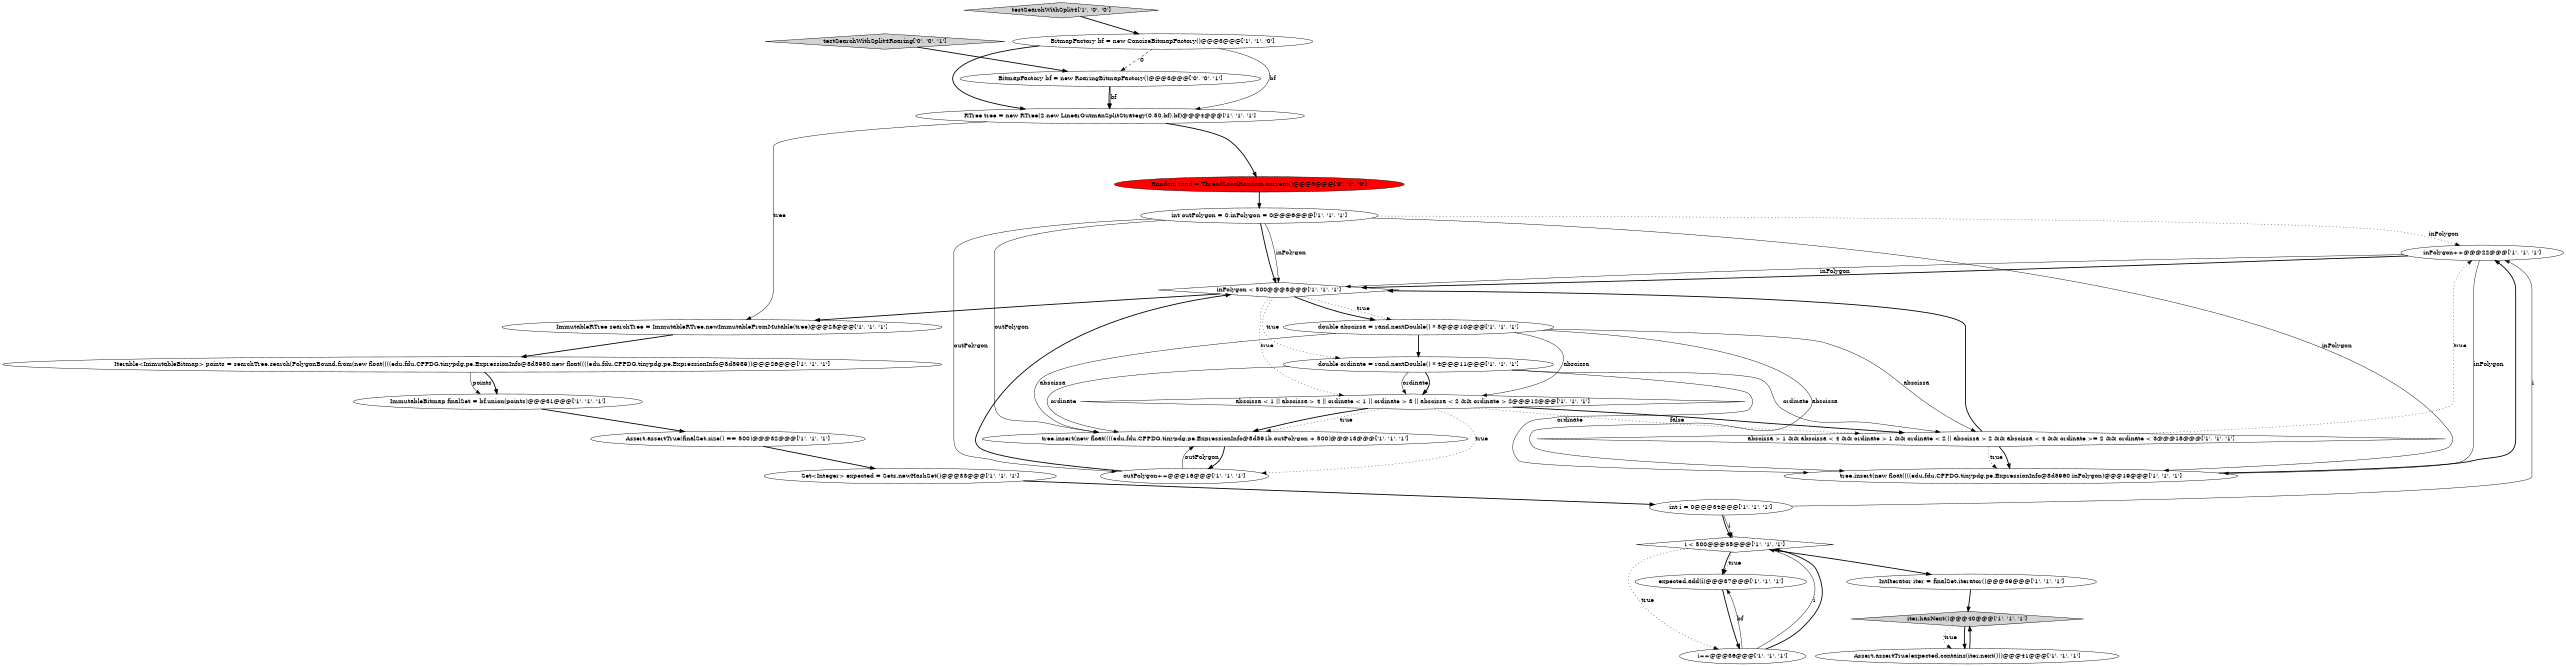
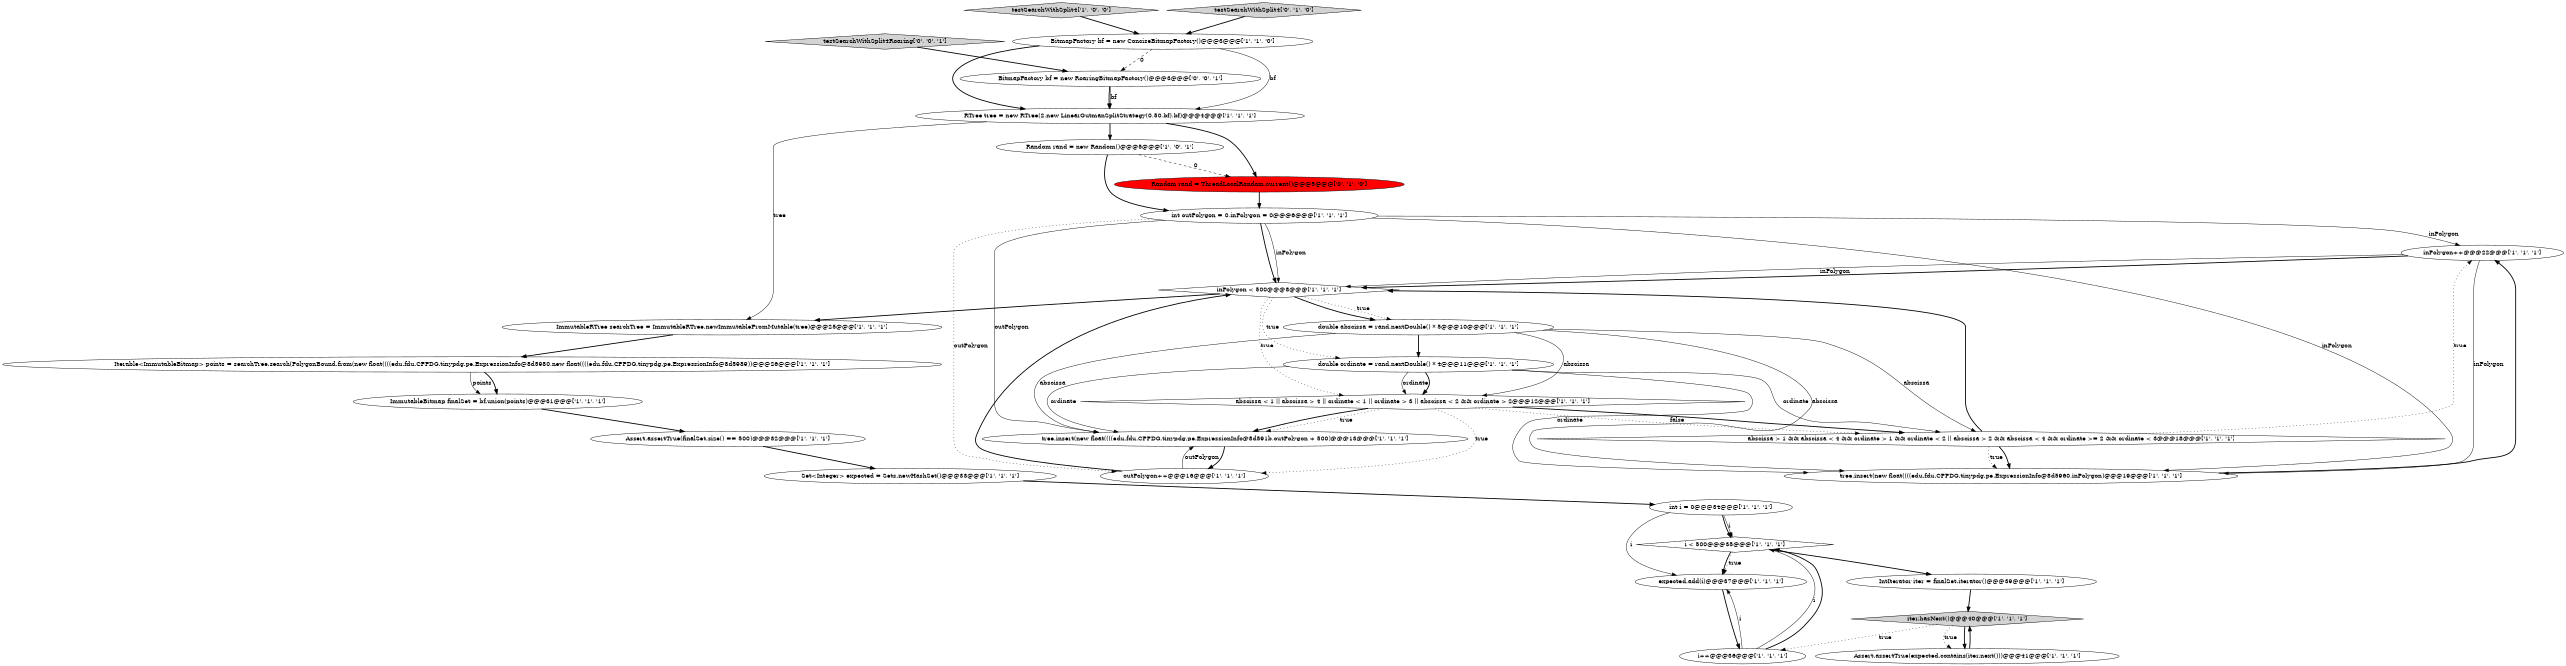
none -> (1264, 10)
none -> (1110, 147)
(1918, 219) -> (1918, 219)
(954, 328) -> (954, 328)
(2275, 496) -> (1627, 546)
(1637, 598) -> (1861, 637)
(1740, 619) -> (1740, 619)
